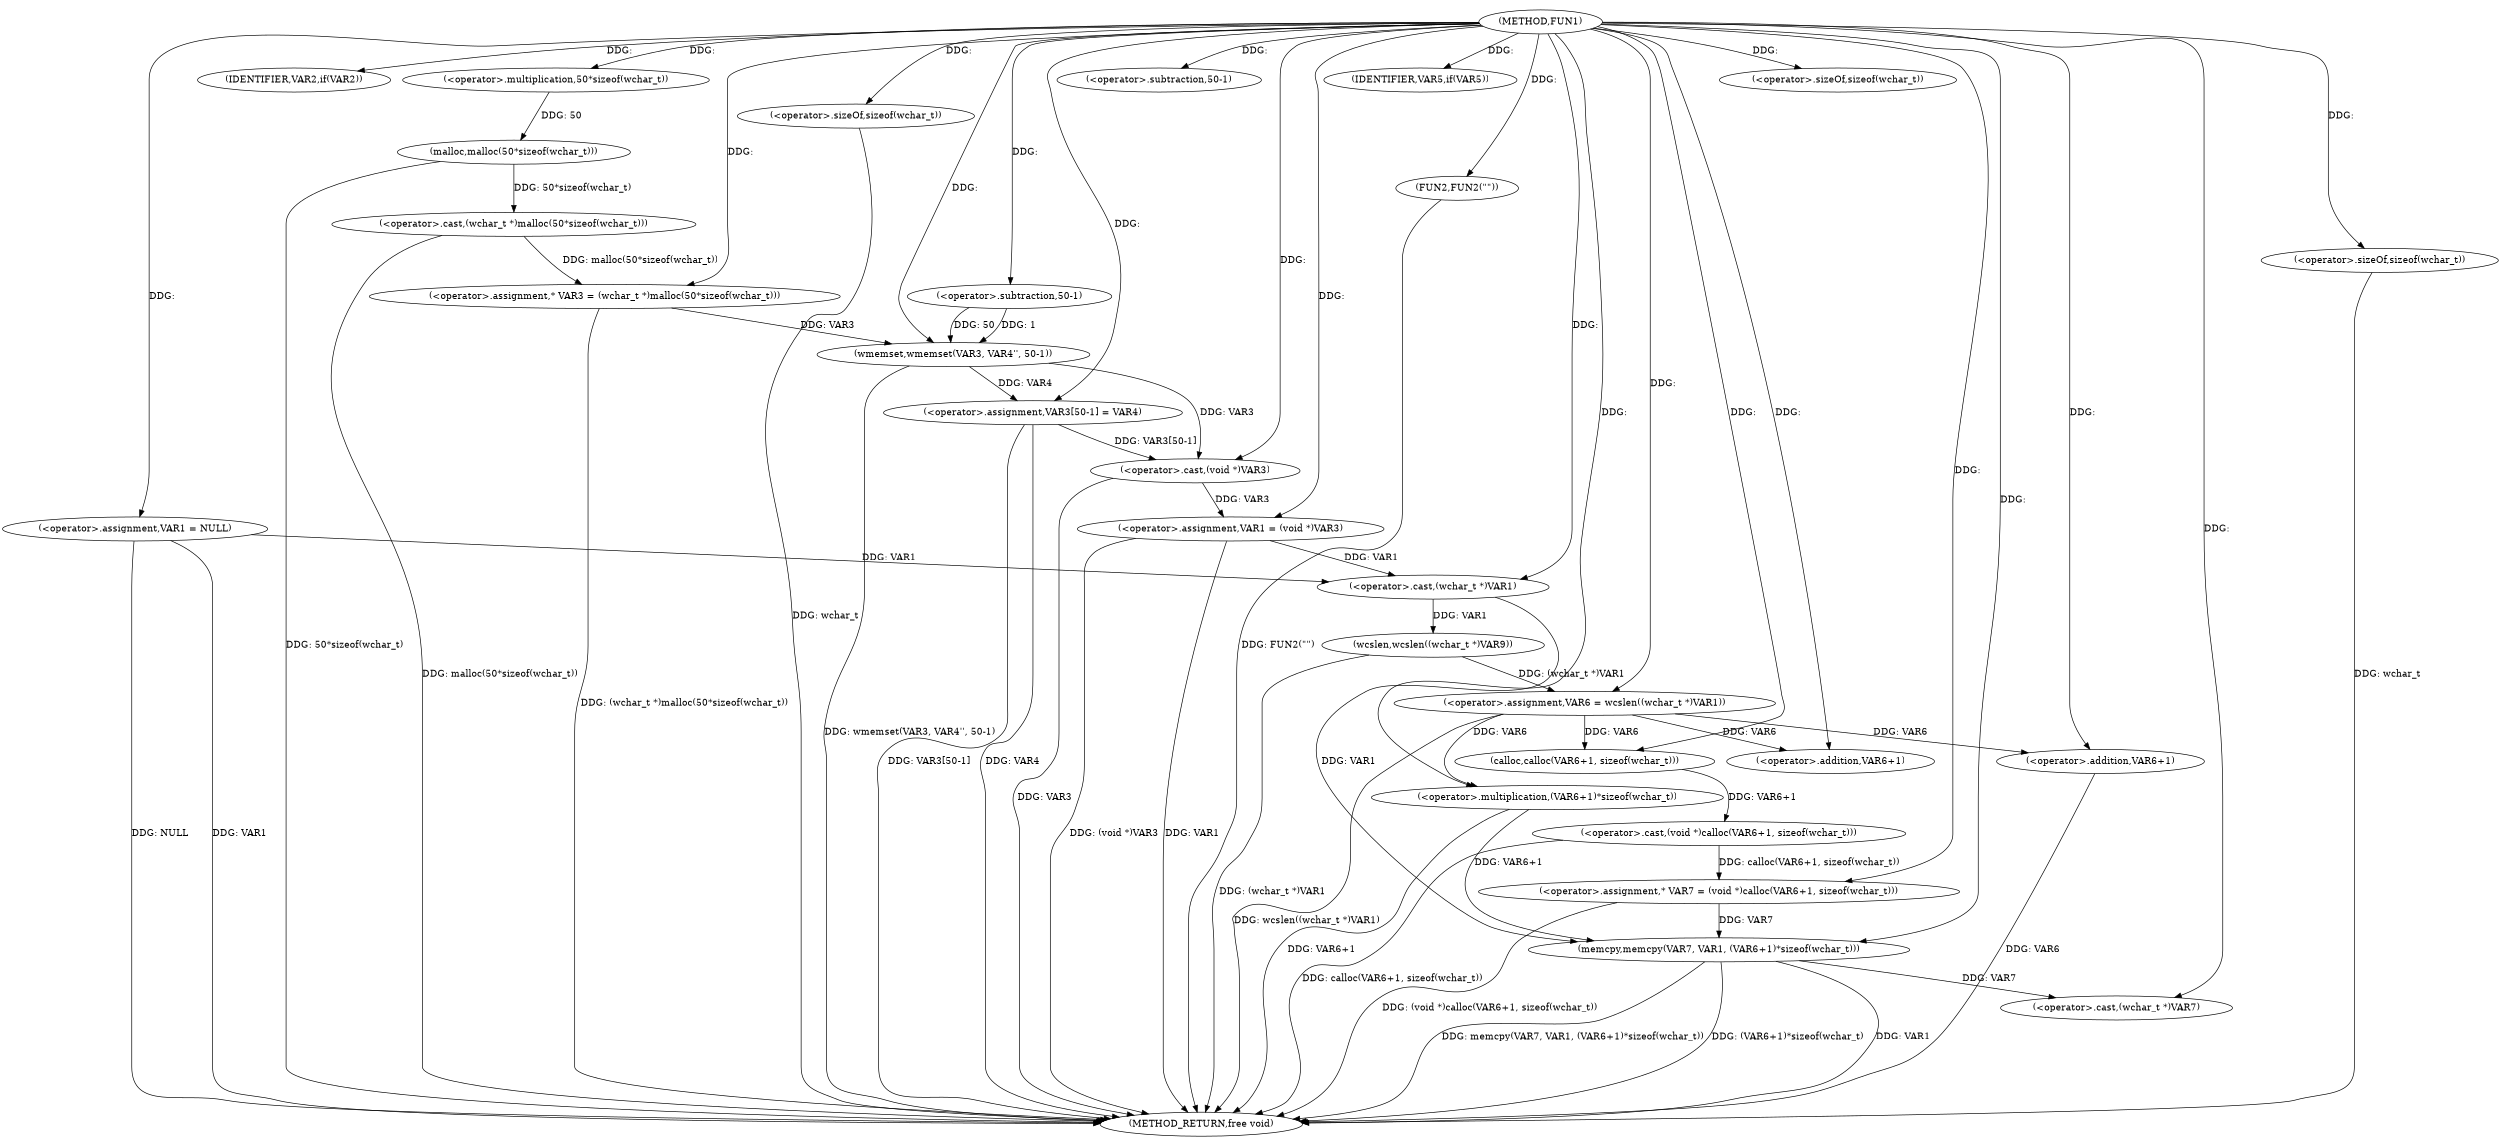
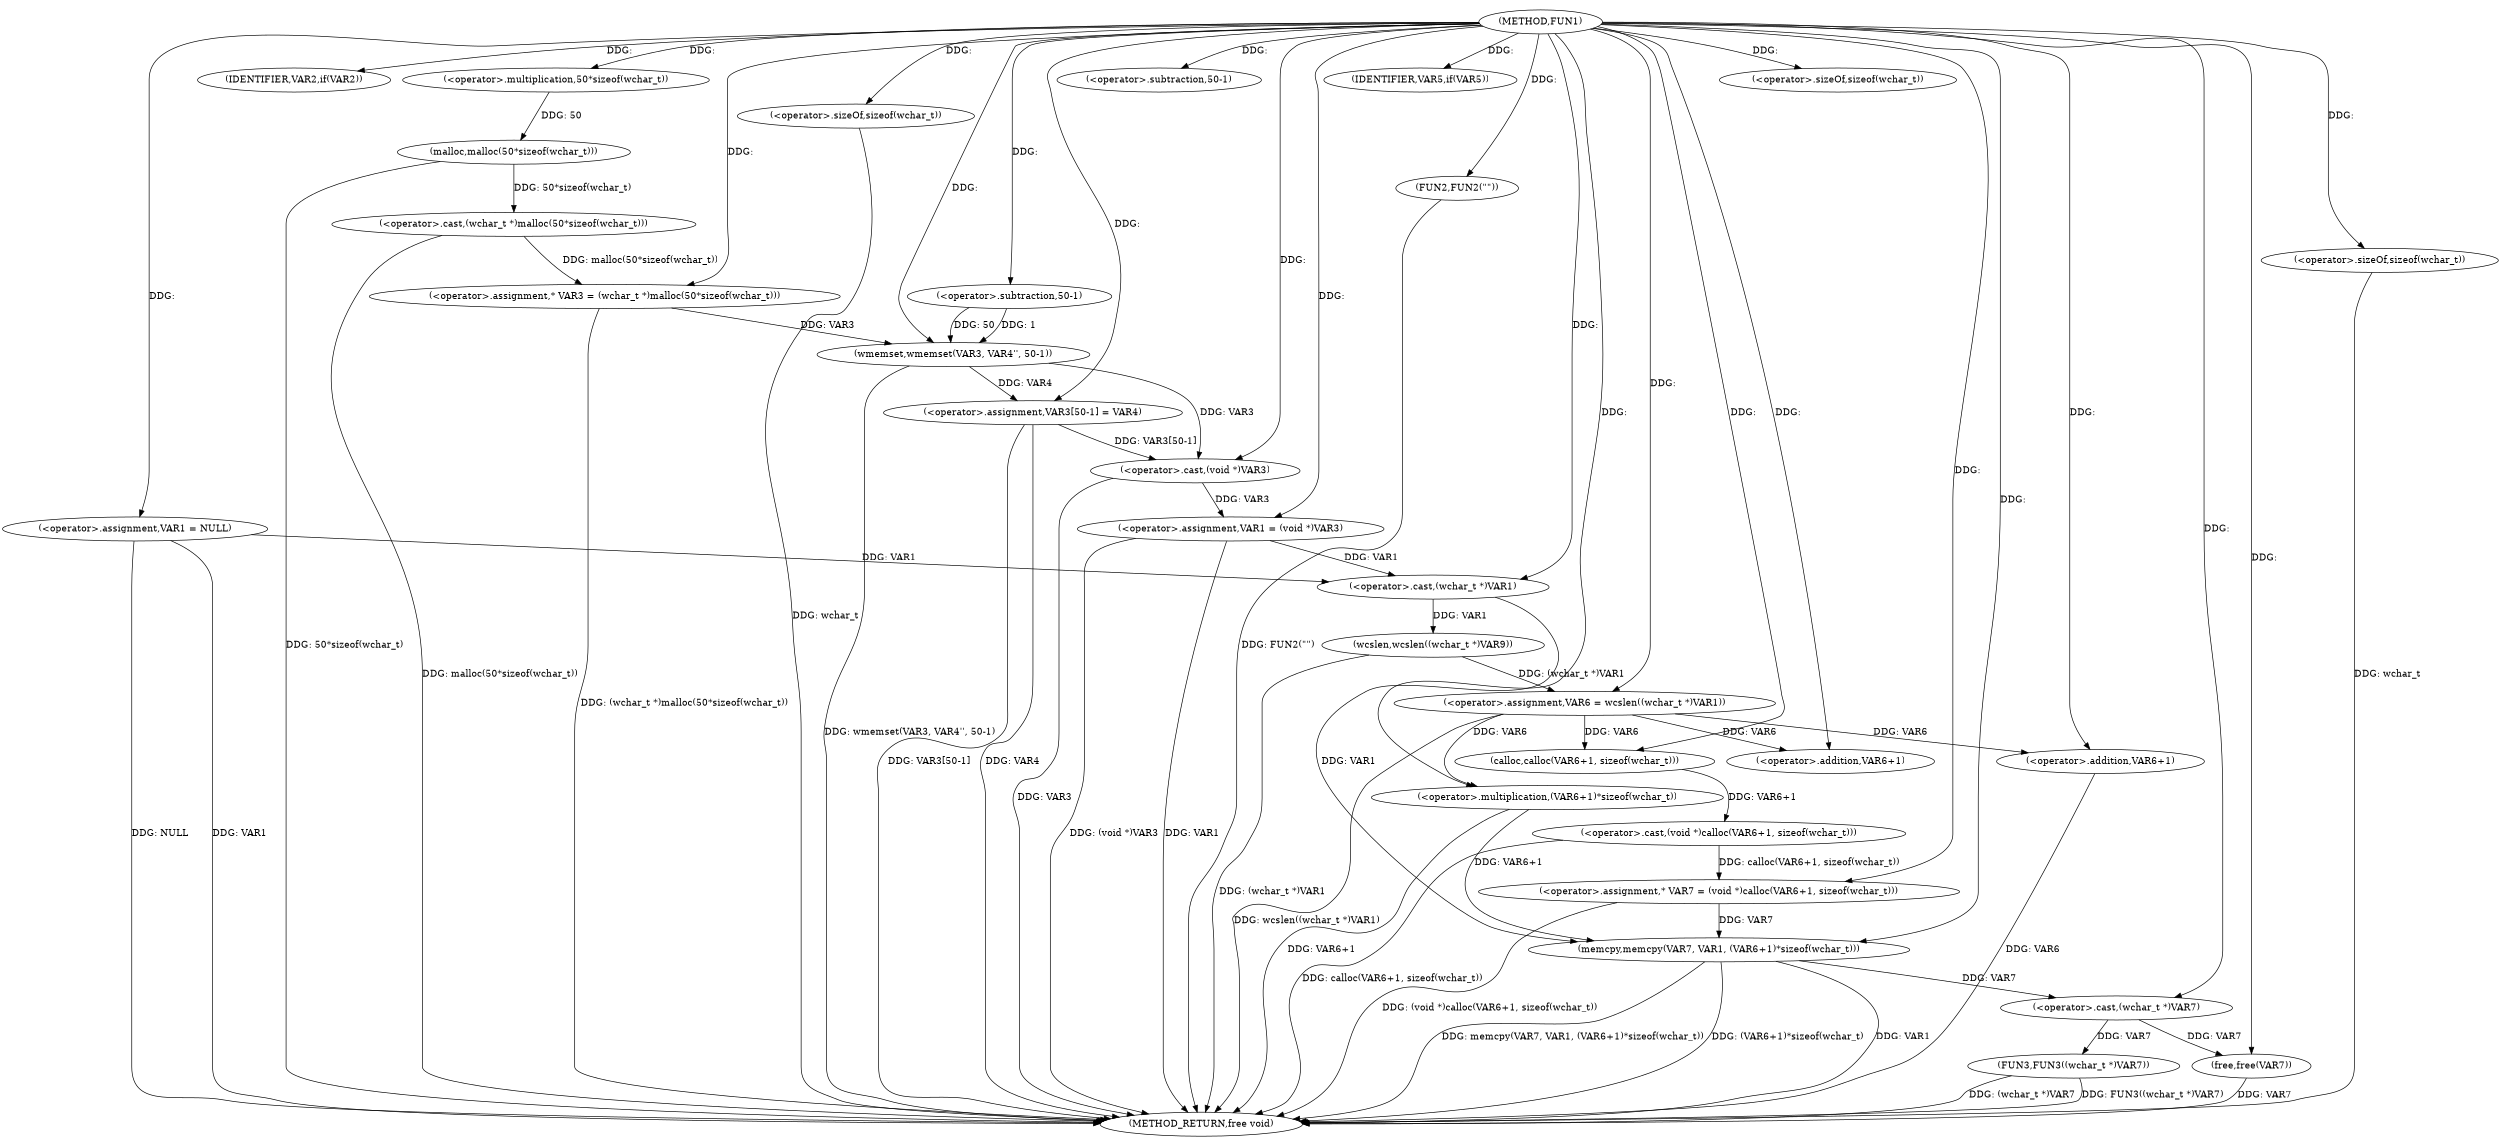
none -> (2074, 1066)
none -> (2251, 1066)
